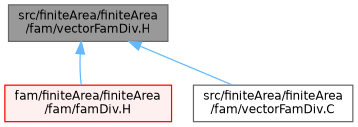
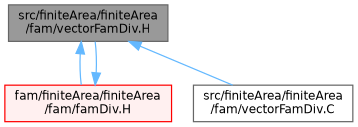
none -> (96, 57)
